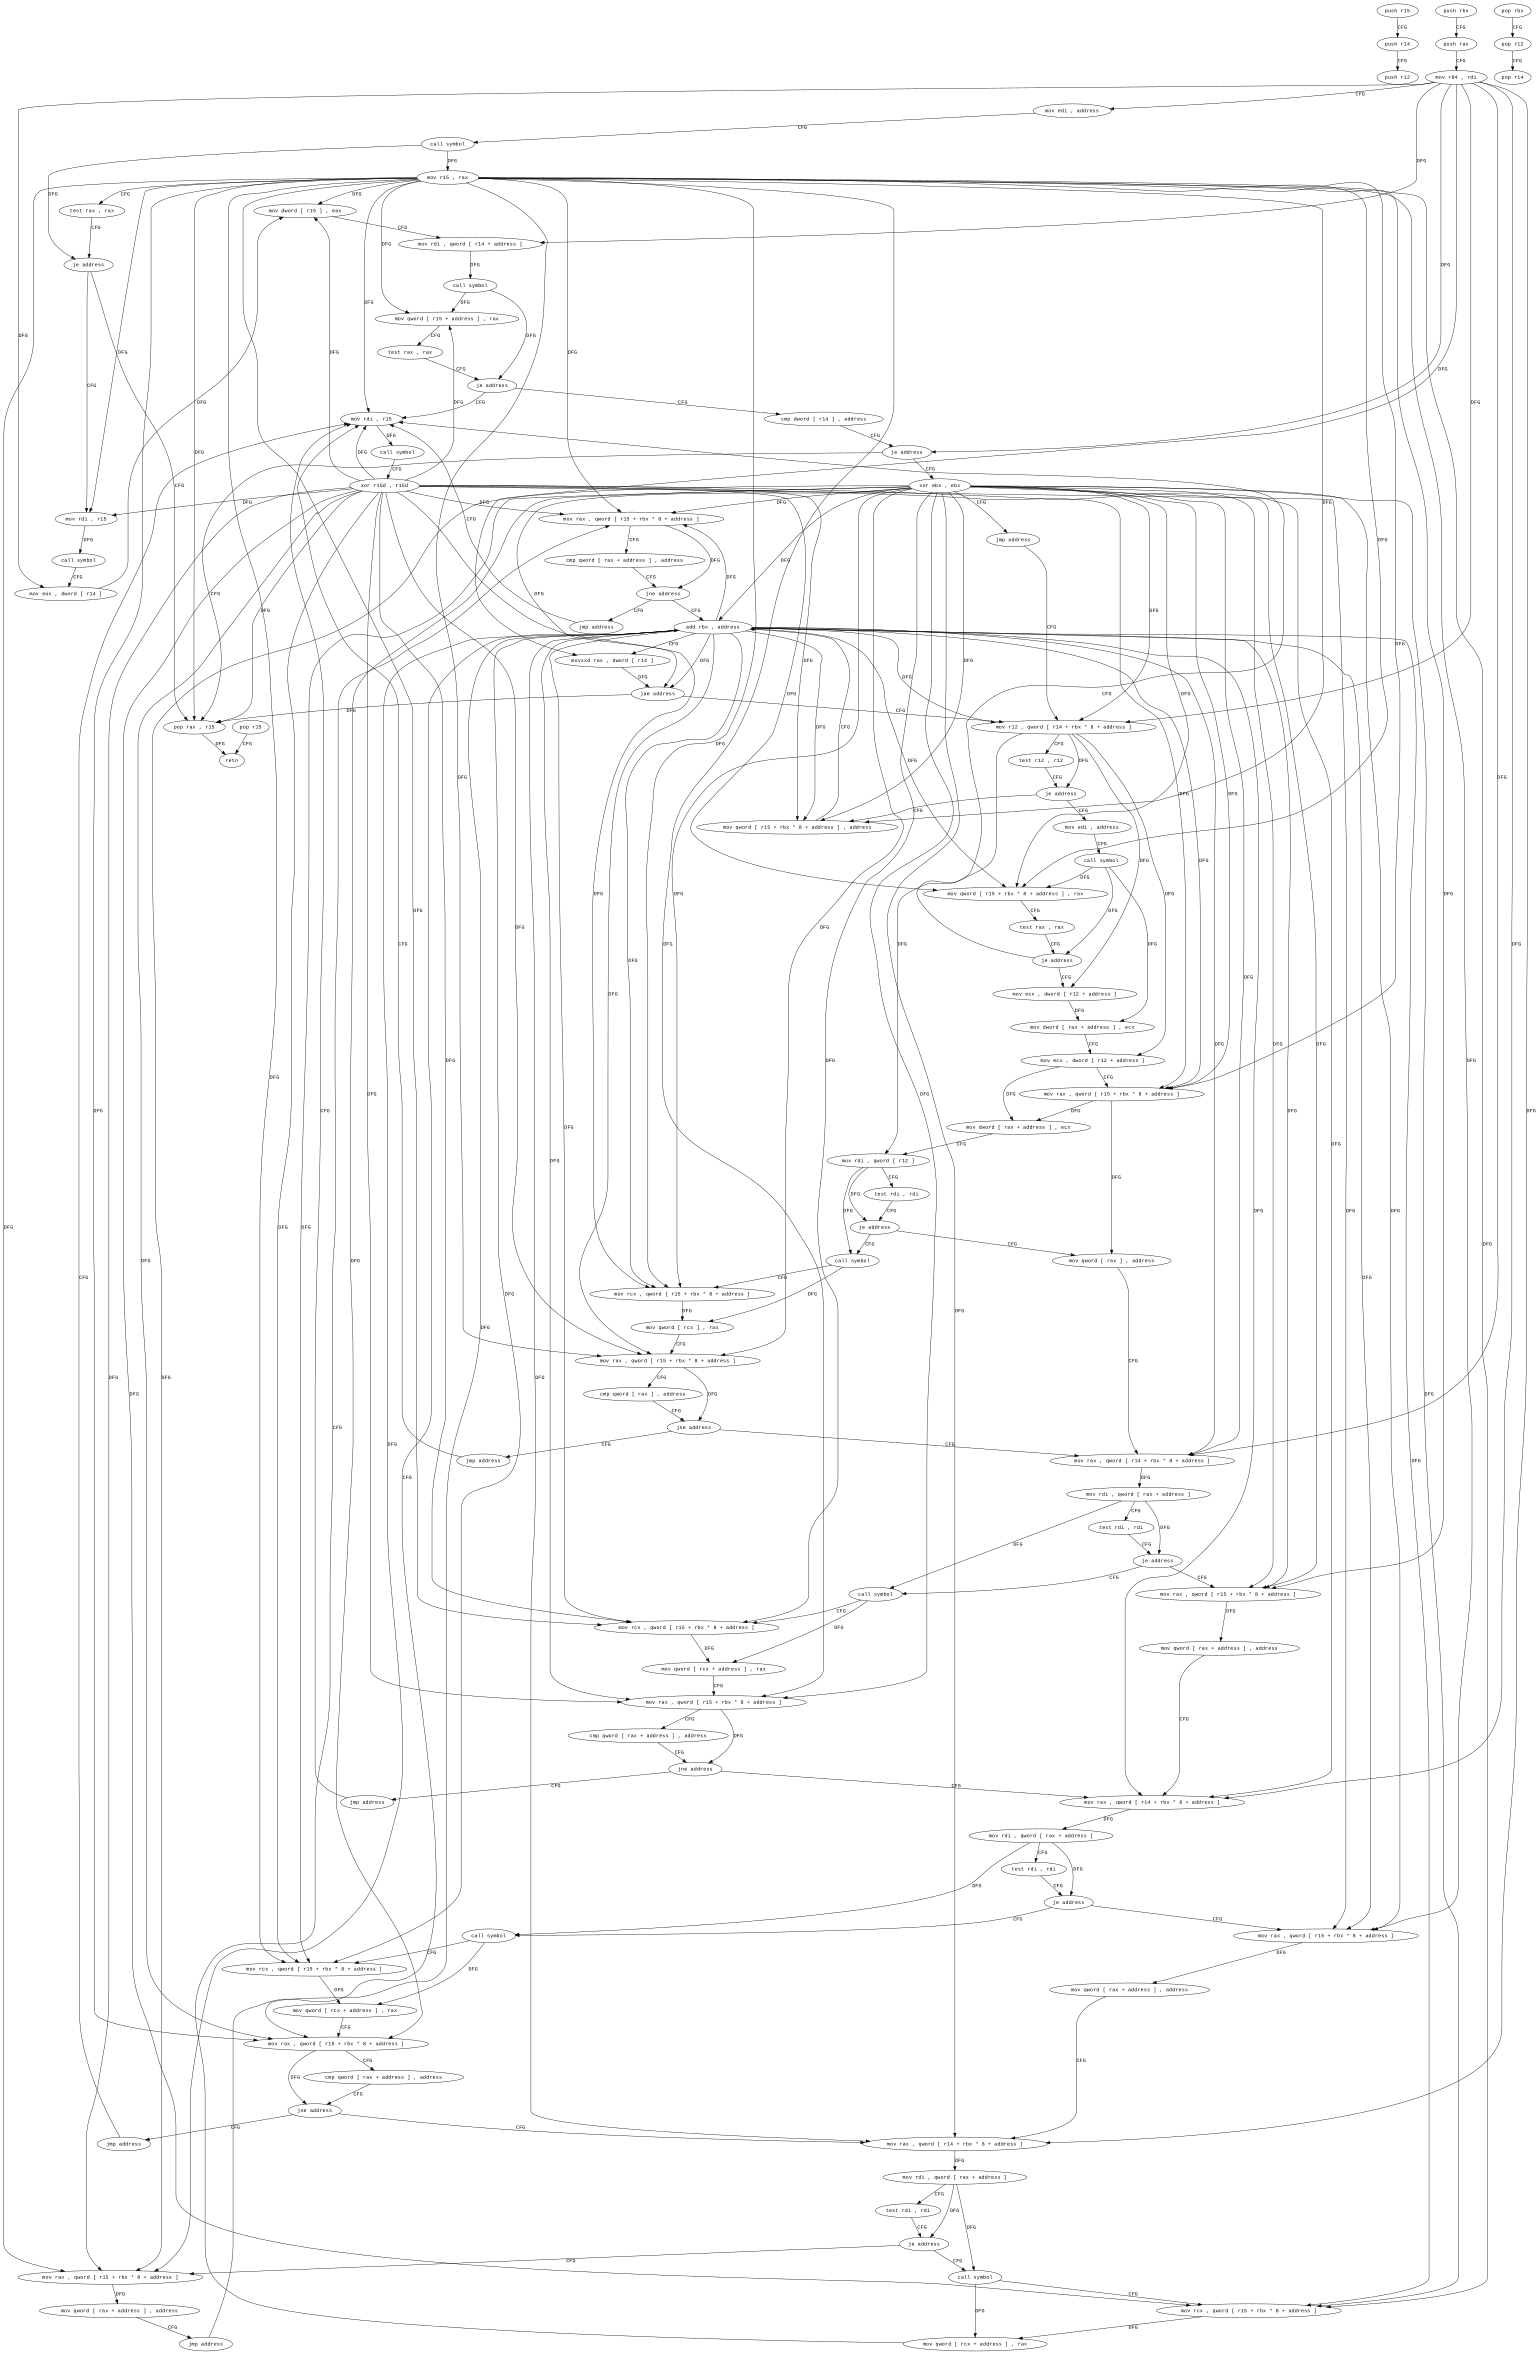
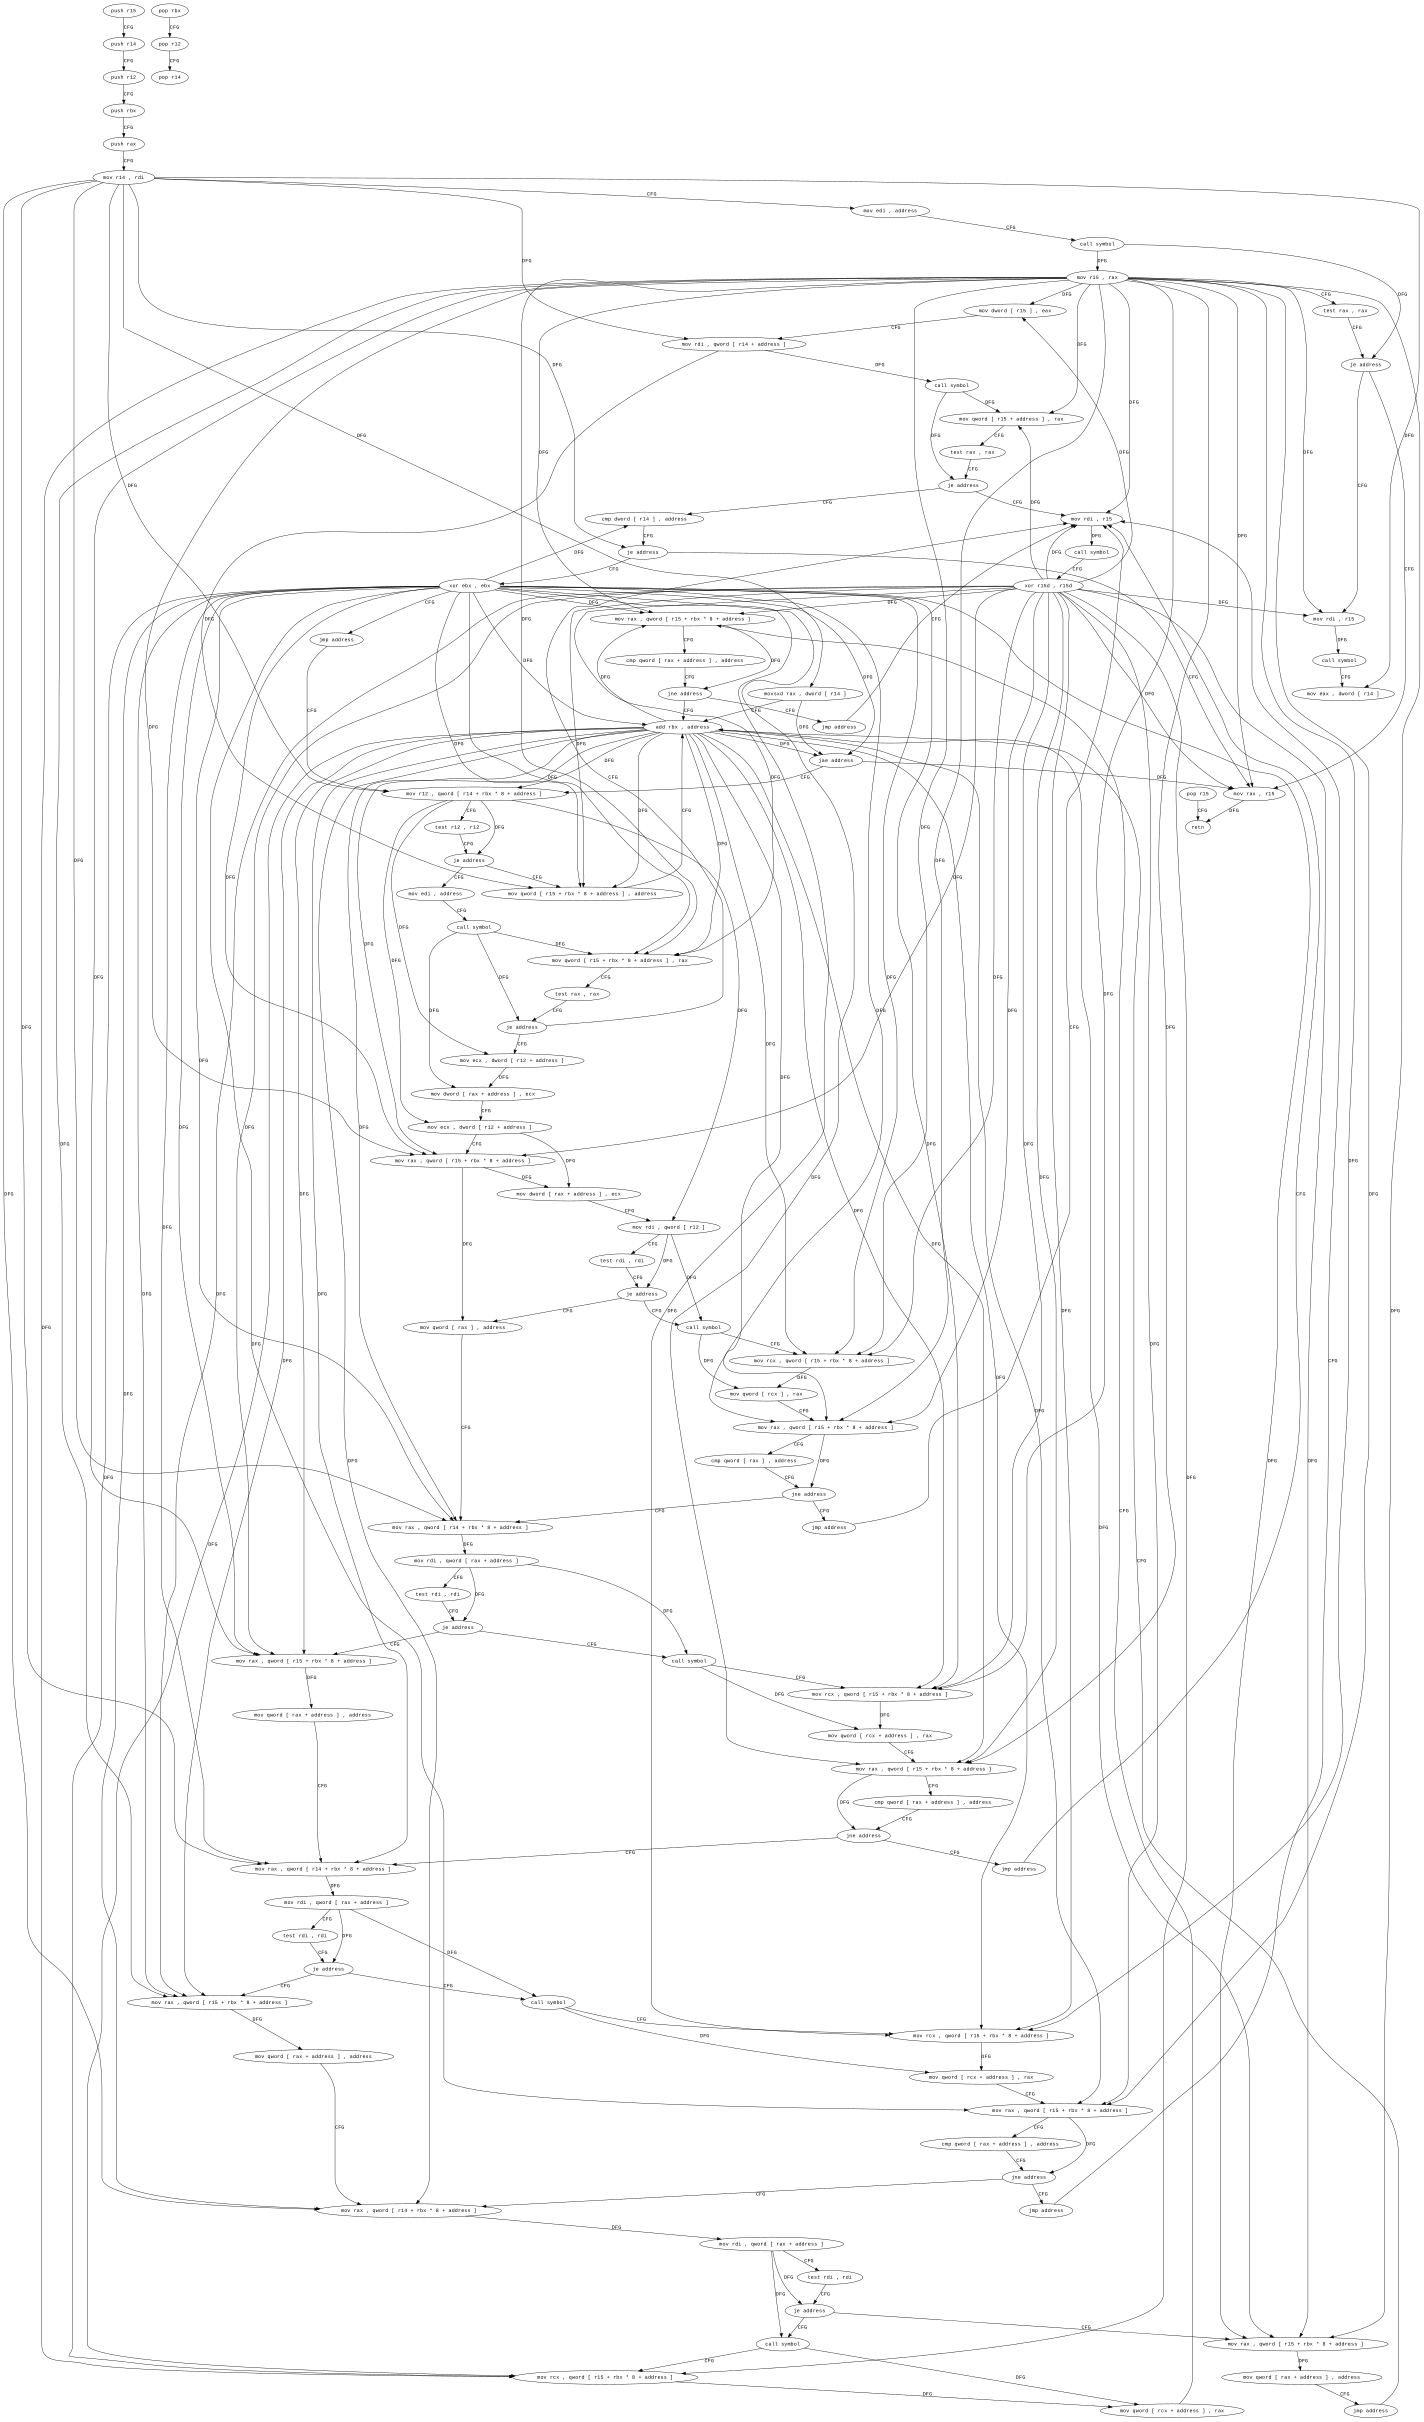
(1456, 77) -> (124, 177)
none -> (124, 92)
(1322, 277) -> (243, 556)
(190, 405) -> none
(1149, 539) -> (551, 555)
(665, 643) -> (747, 710)
(194, 727) -> (1254, 794)
